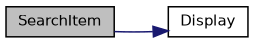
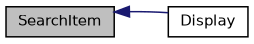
(134, 32) -> (149, 12)
